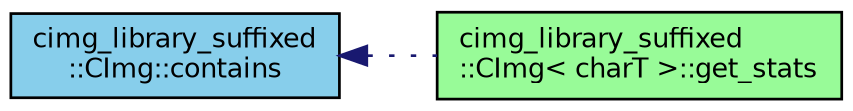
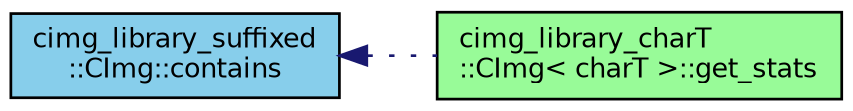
(639, 56) -> (639, 56)
